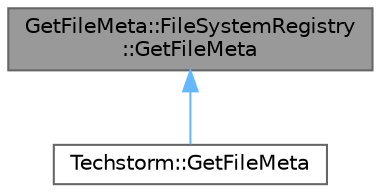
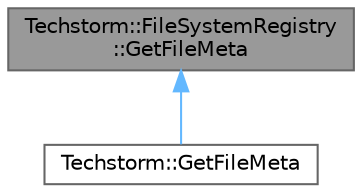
(190, 39) -> (181, 39)
